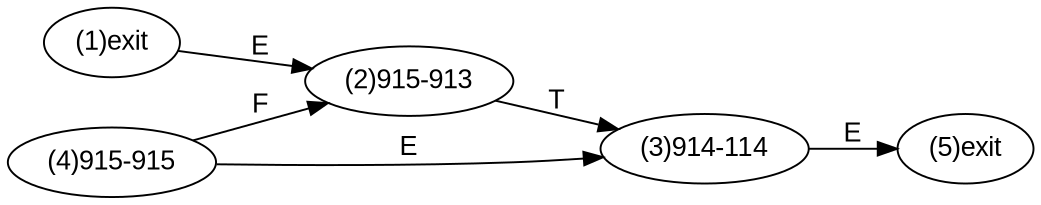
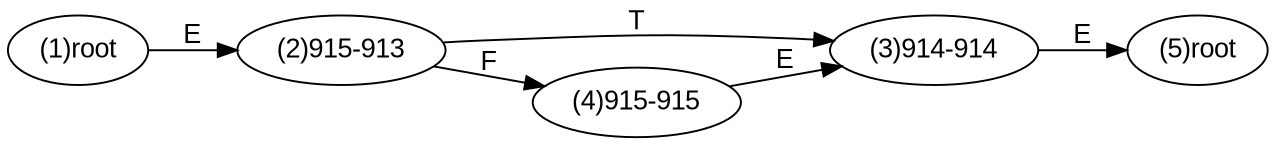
(112, 43) -> (78, 50)
(251, 124) -> (479, 75)
(705, 149) -> (934, 50)
(966, 149) -> (1198, 50)
